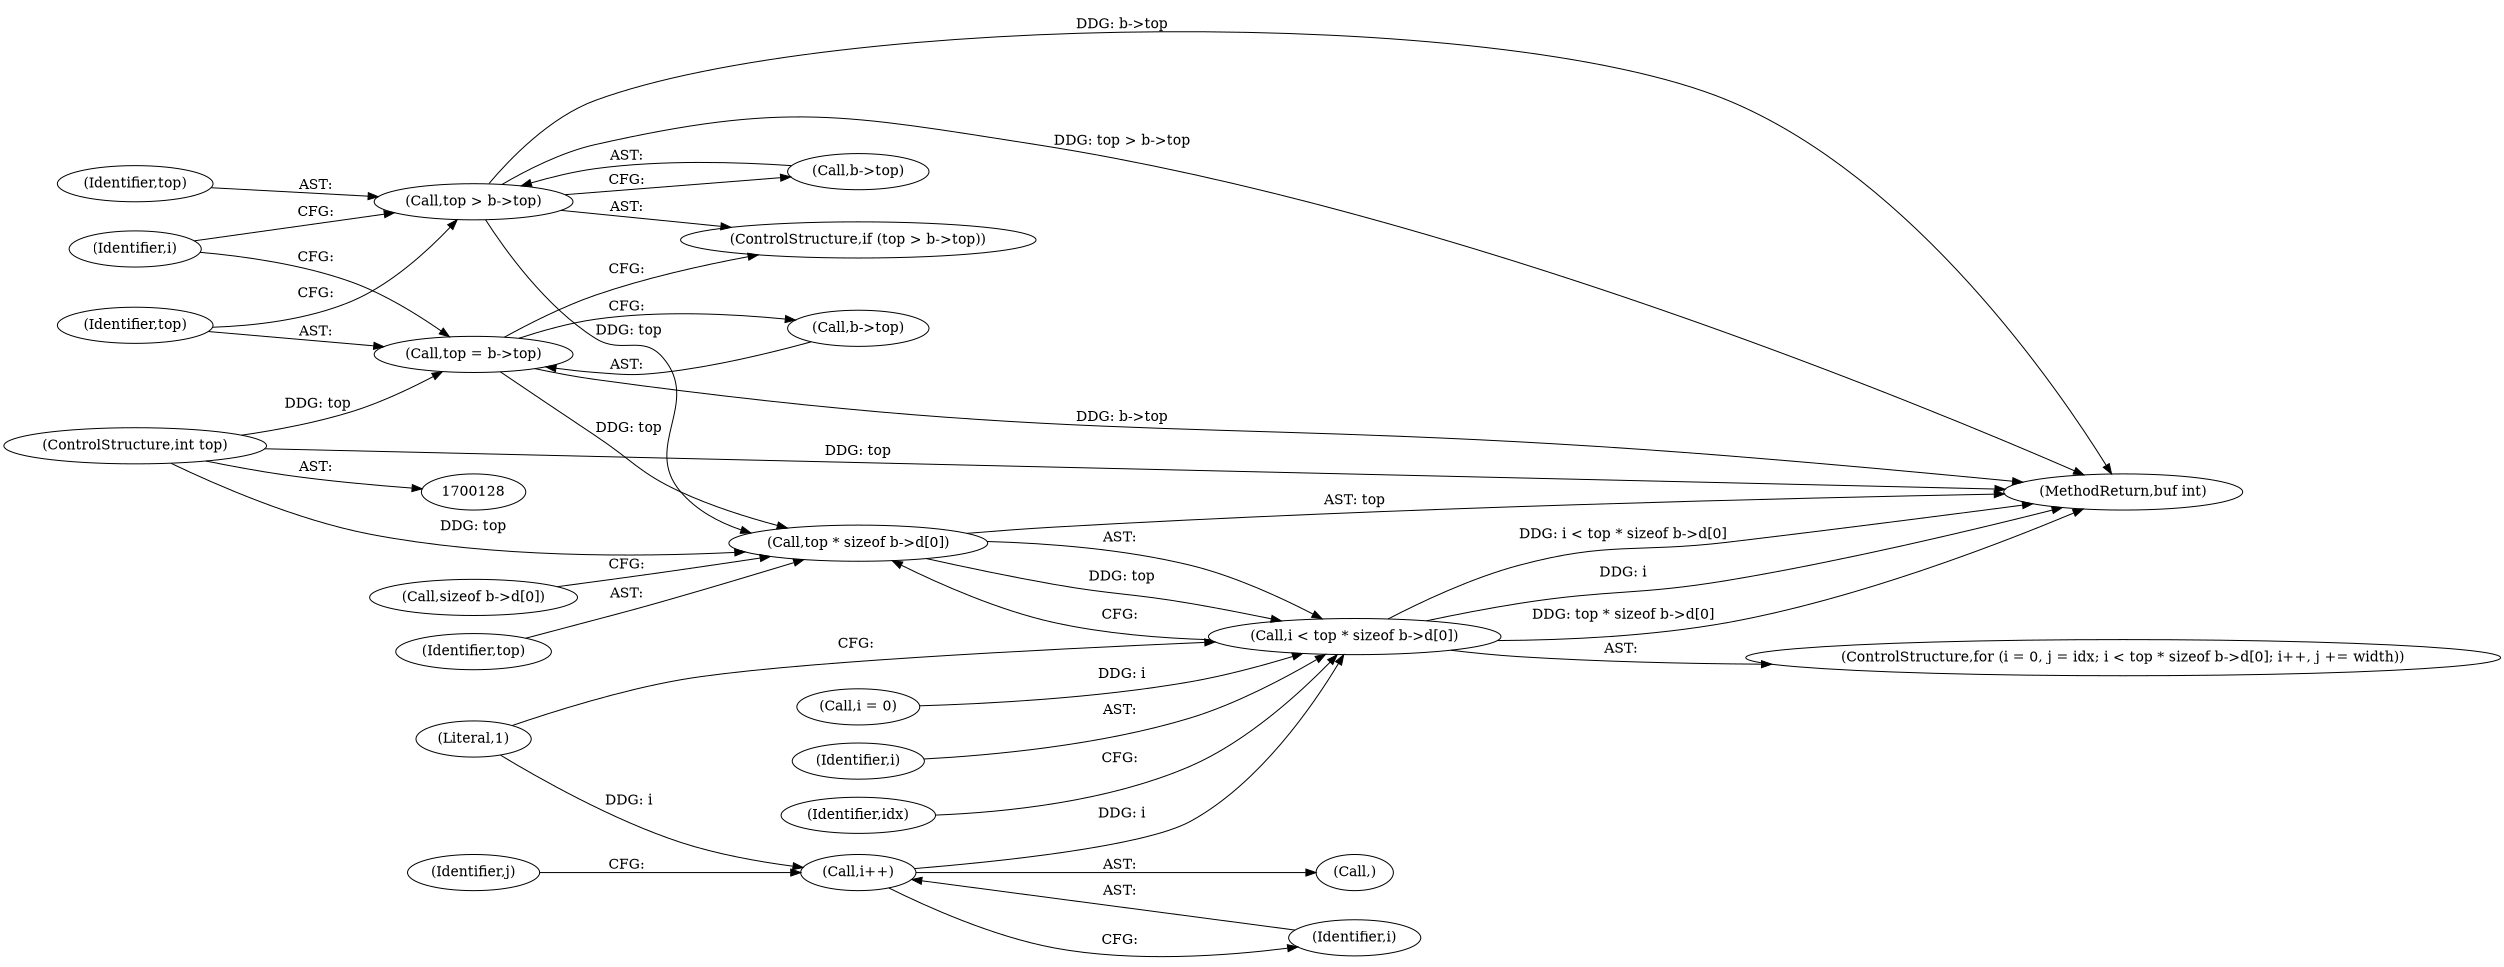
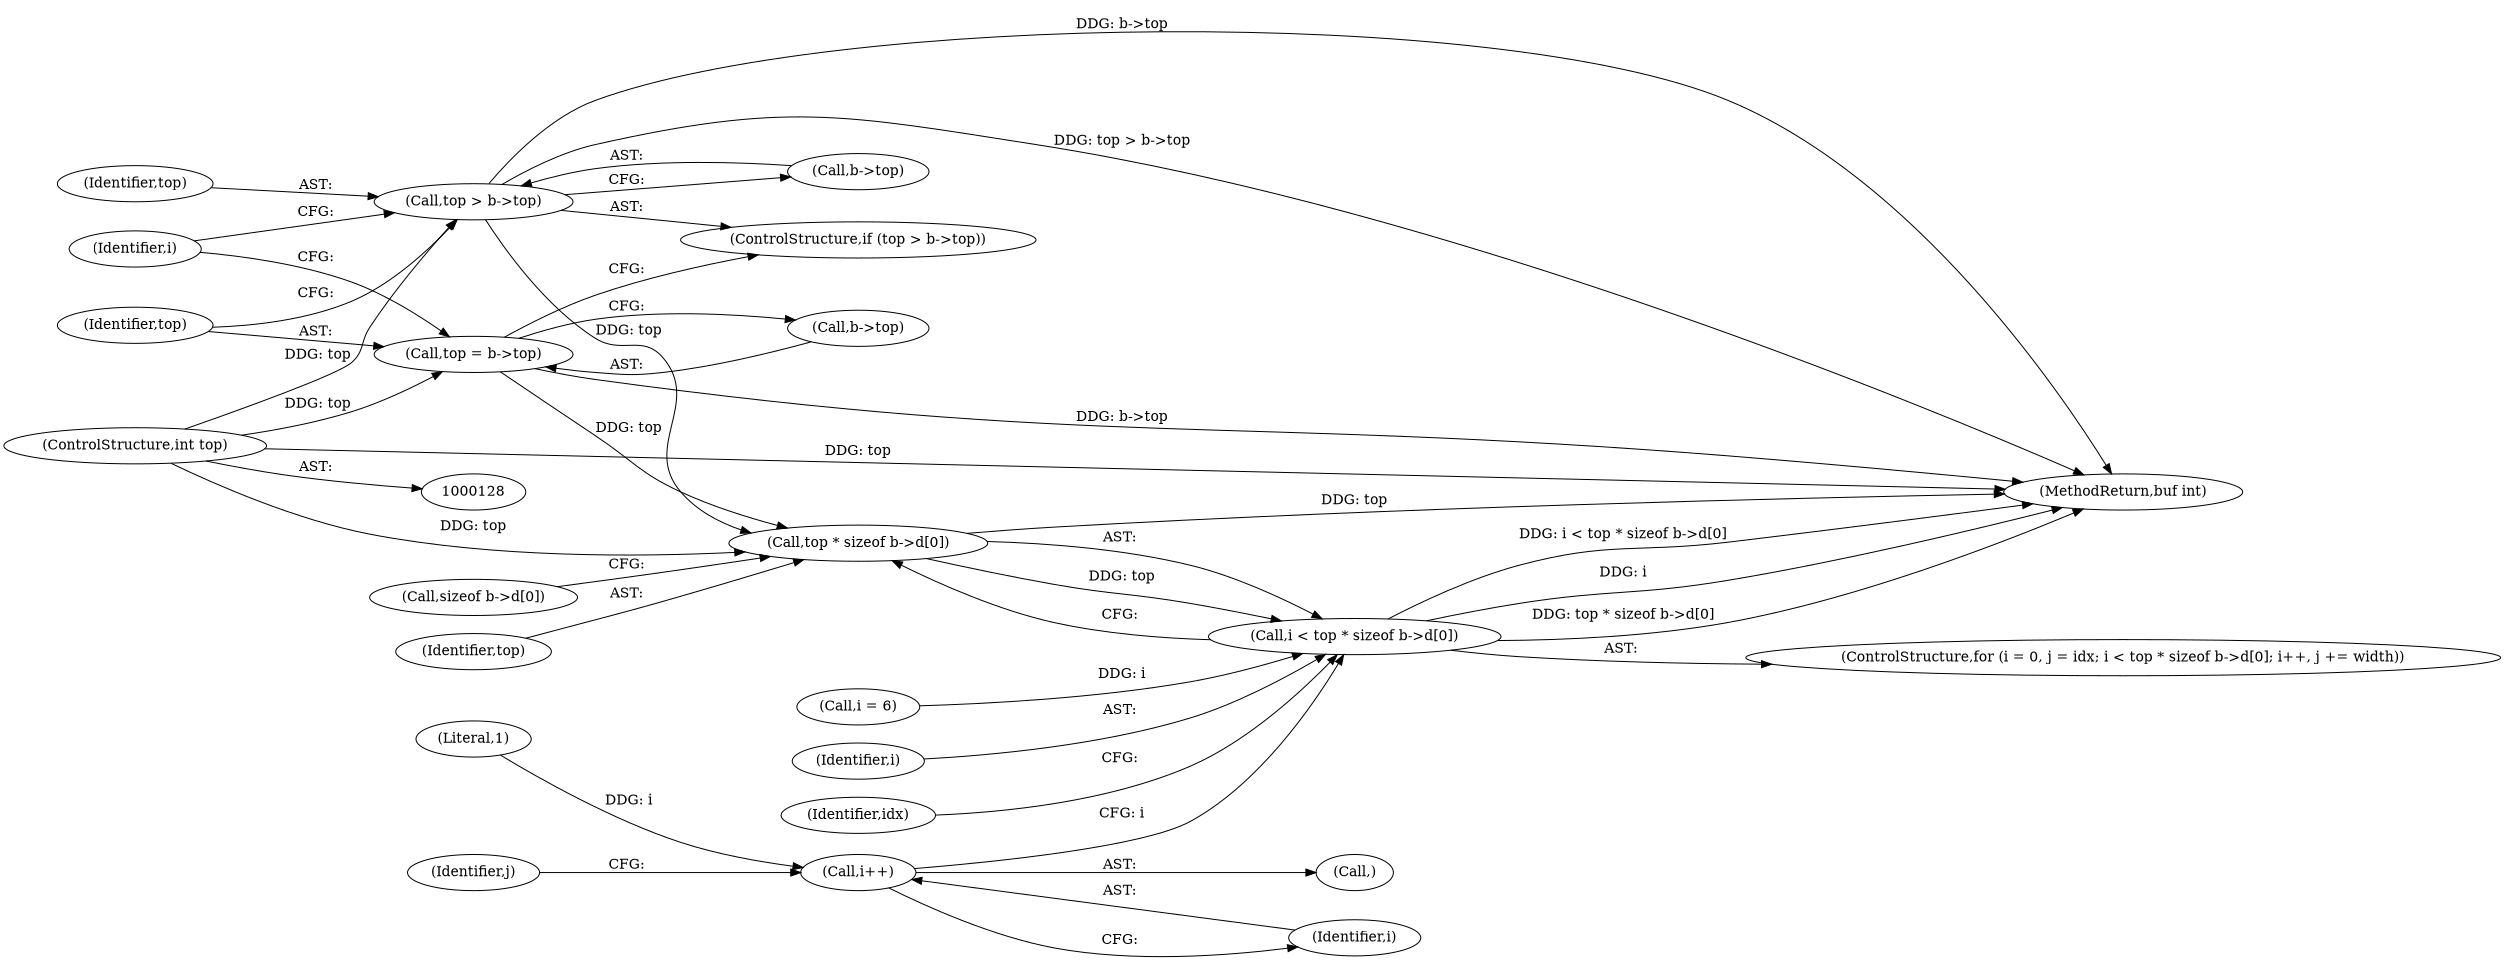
none -> (347, 366)
(474, 492) -> (474, 492)
(1355, 501) -> (1355, 501)
(855, 662) -> none
(858, 707) -> (858, 707)
(1122, 814) -> (1122, 814)
